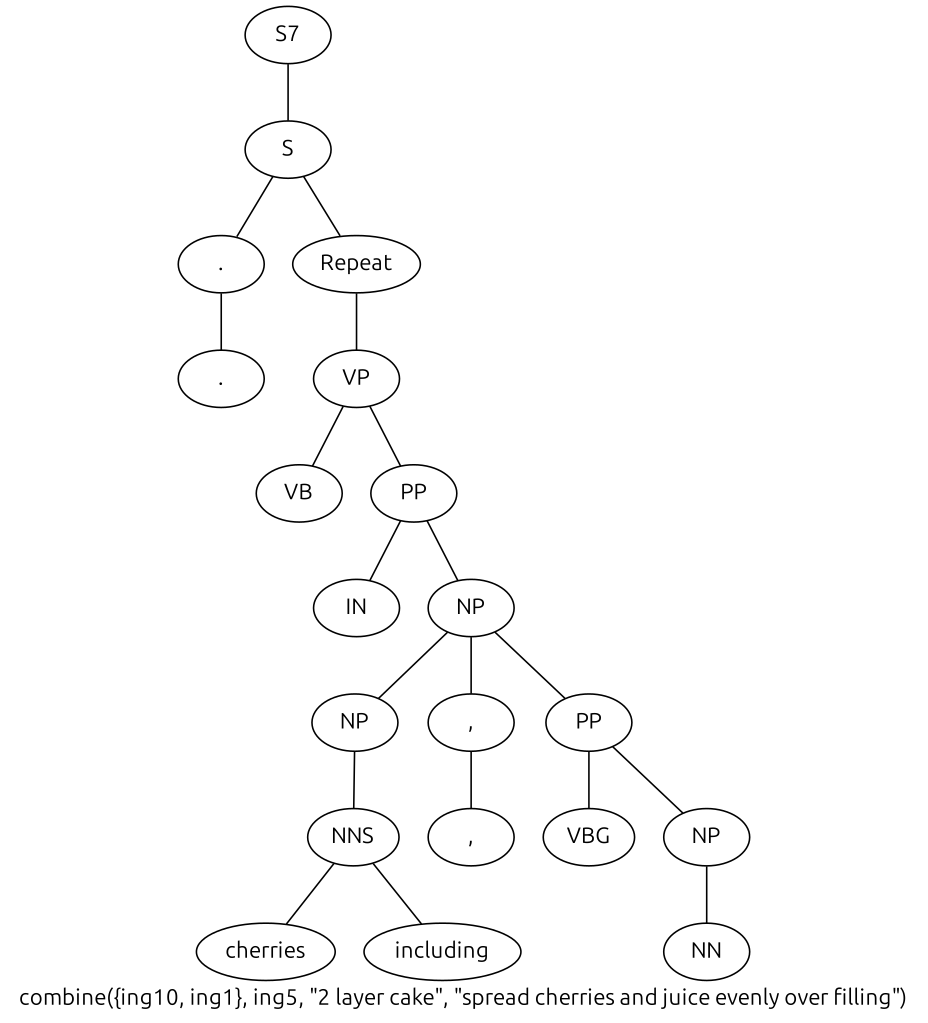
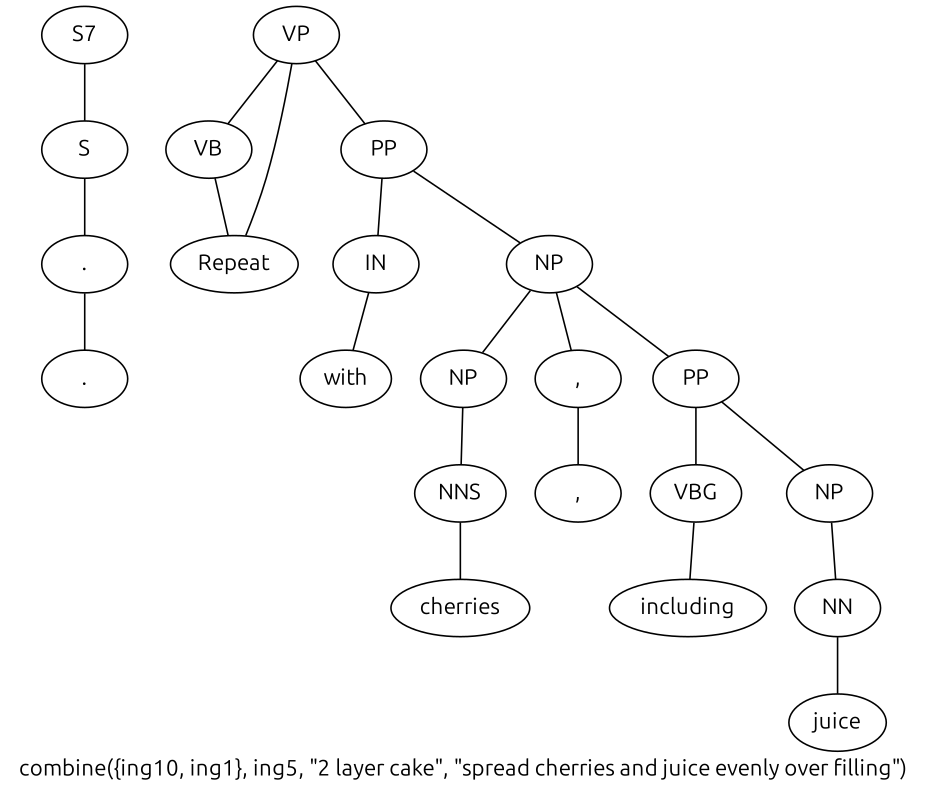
(322, 206) -> (222, 207)
none -> (346, 379)
none -> (838, 723)
(397, 894) -> (692, 551)
